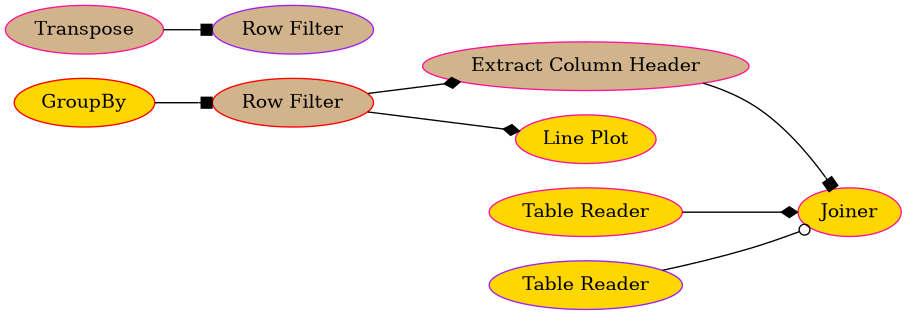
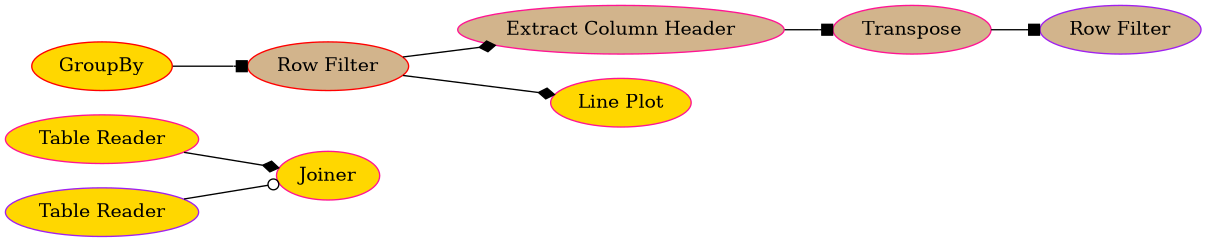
(773, 119) -> (802, 30)
